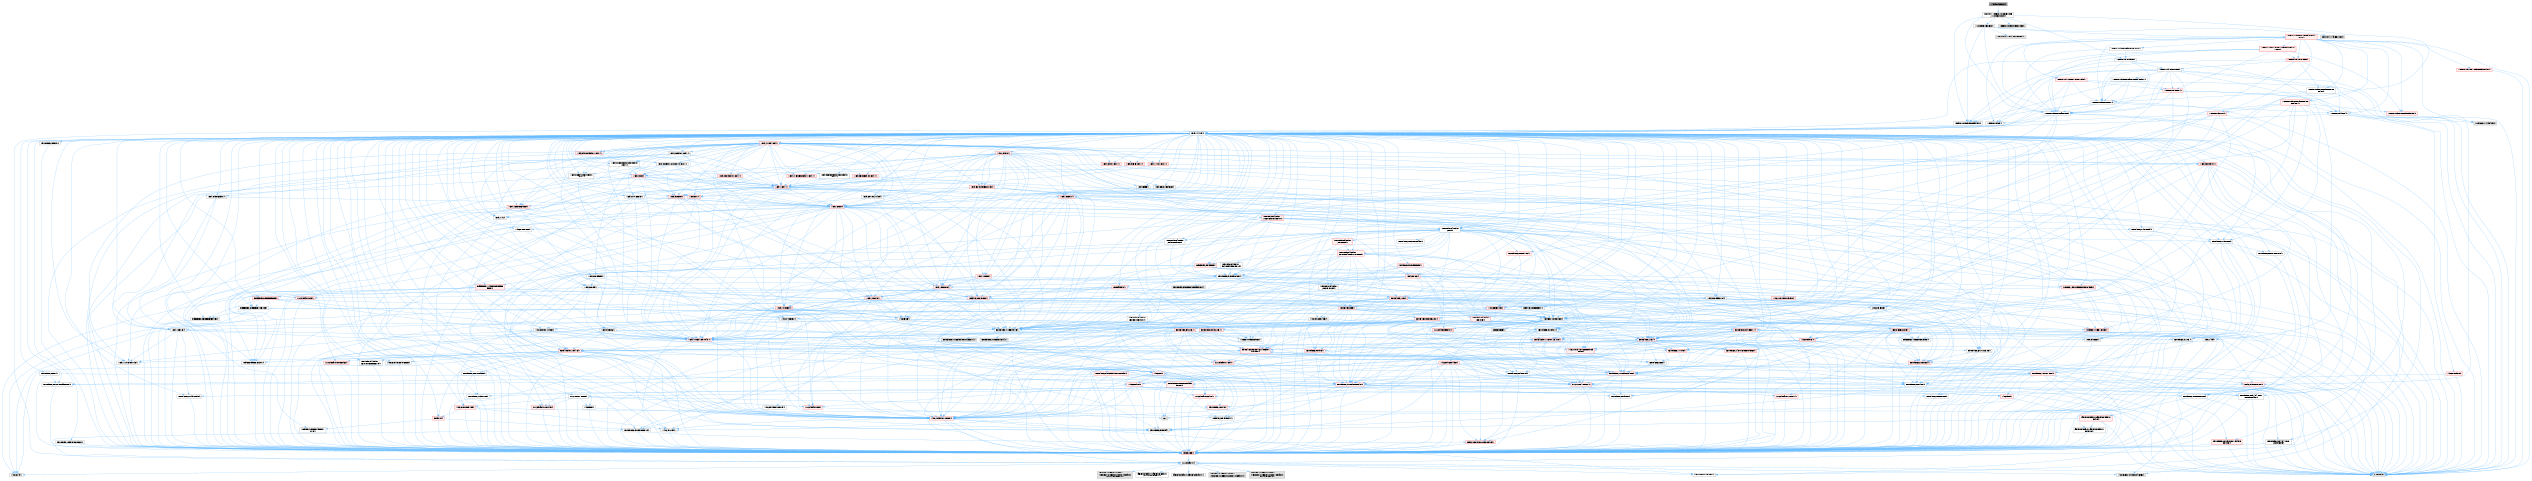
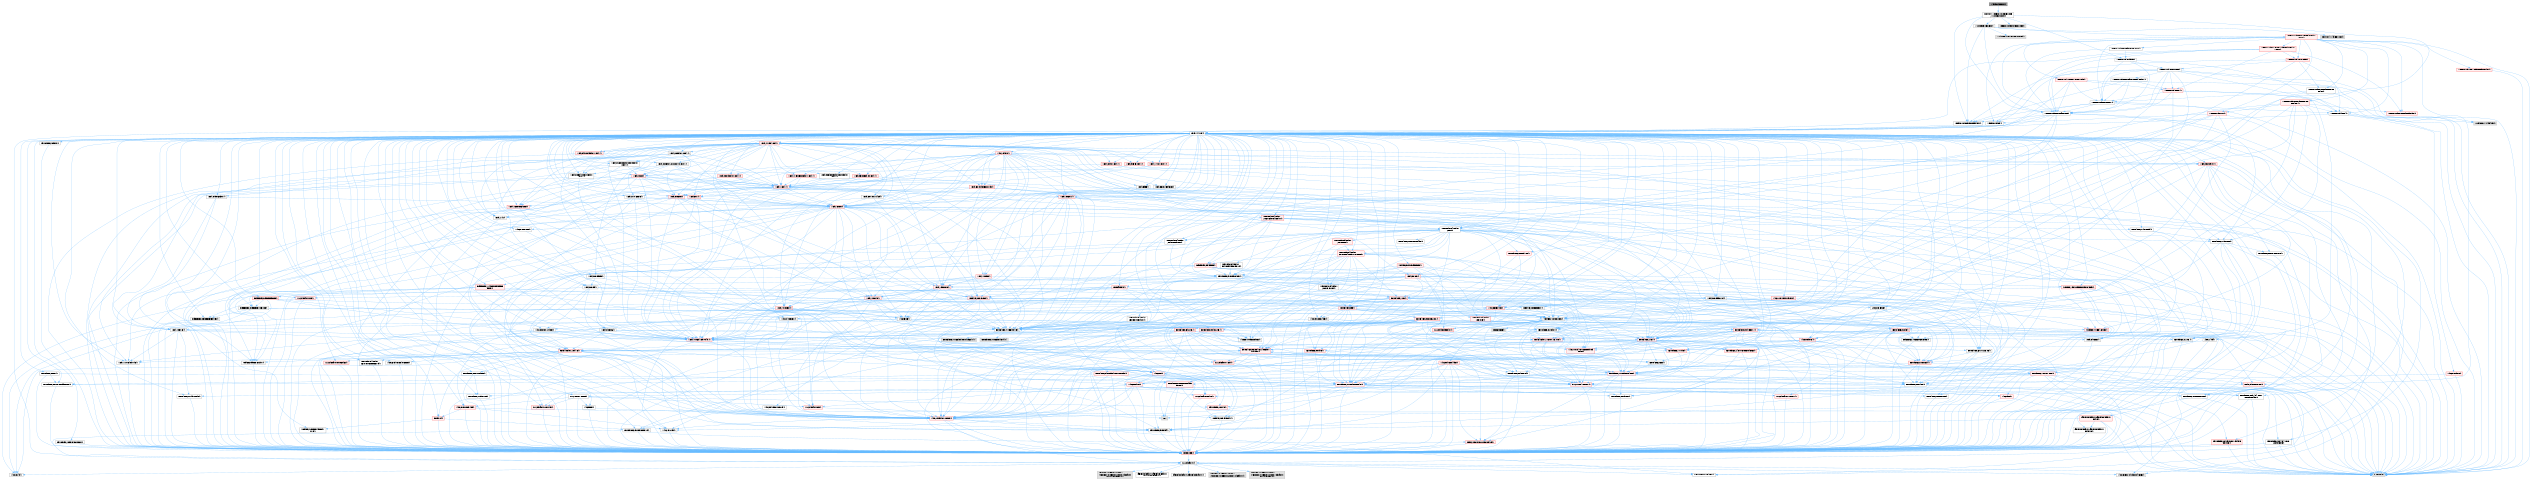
(2011, 37) -> (2011, 37)
(2037, 77) -> (2013, 118)
(352, 157) -> (268, 190)
(1189, 287) -> none
